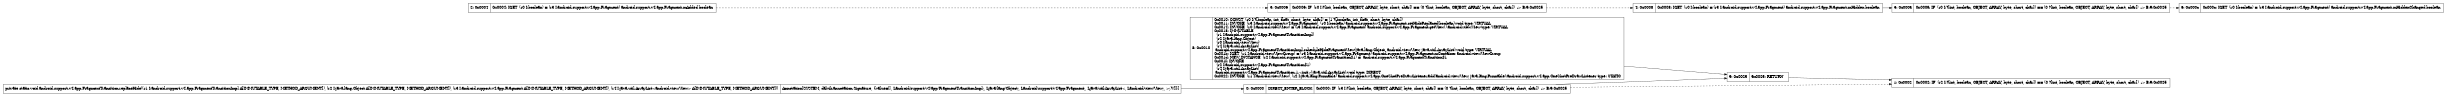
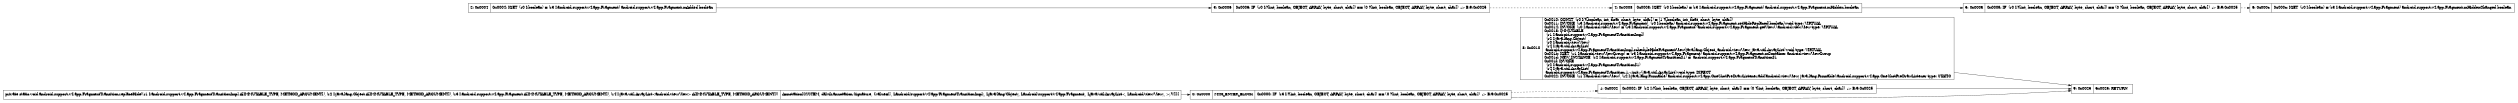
(991, 8) -> (962, 8)
(1839, 79) -> (1972, 89)
(1290, 89) -> (1234, 95)
